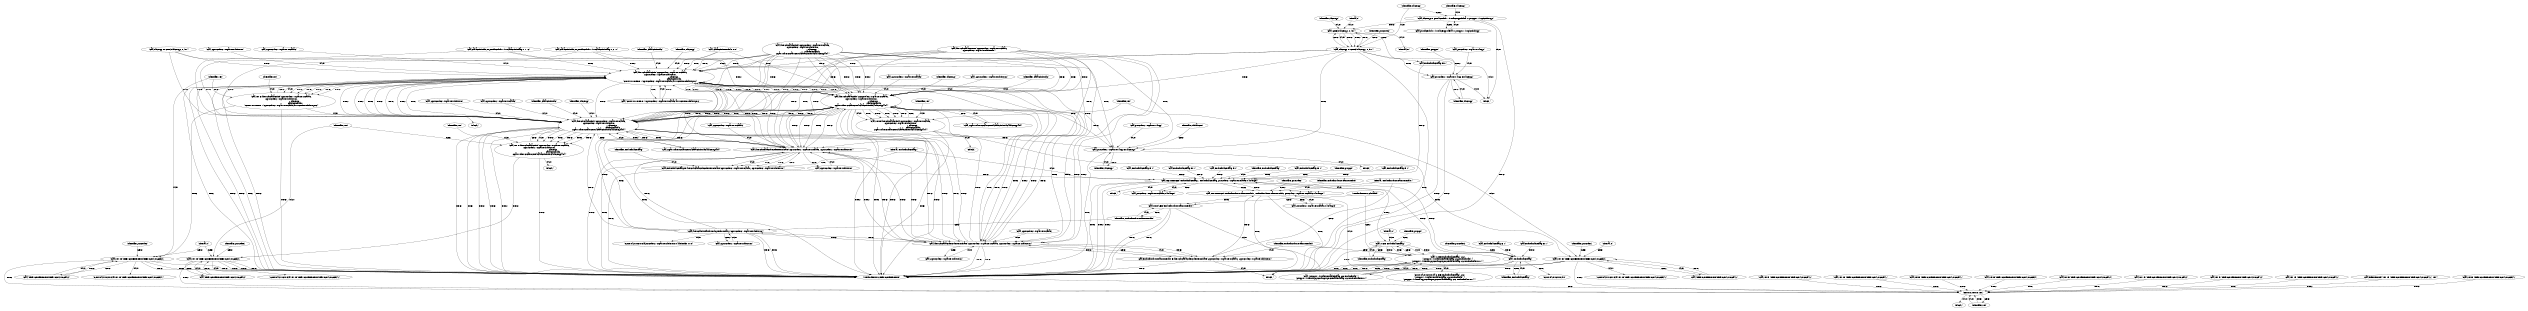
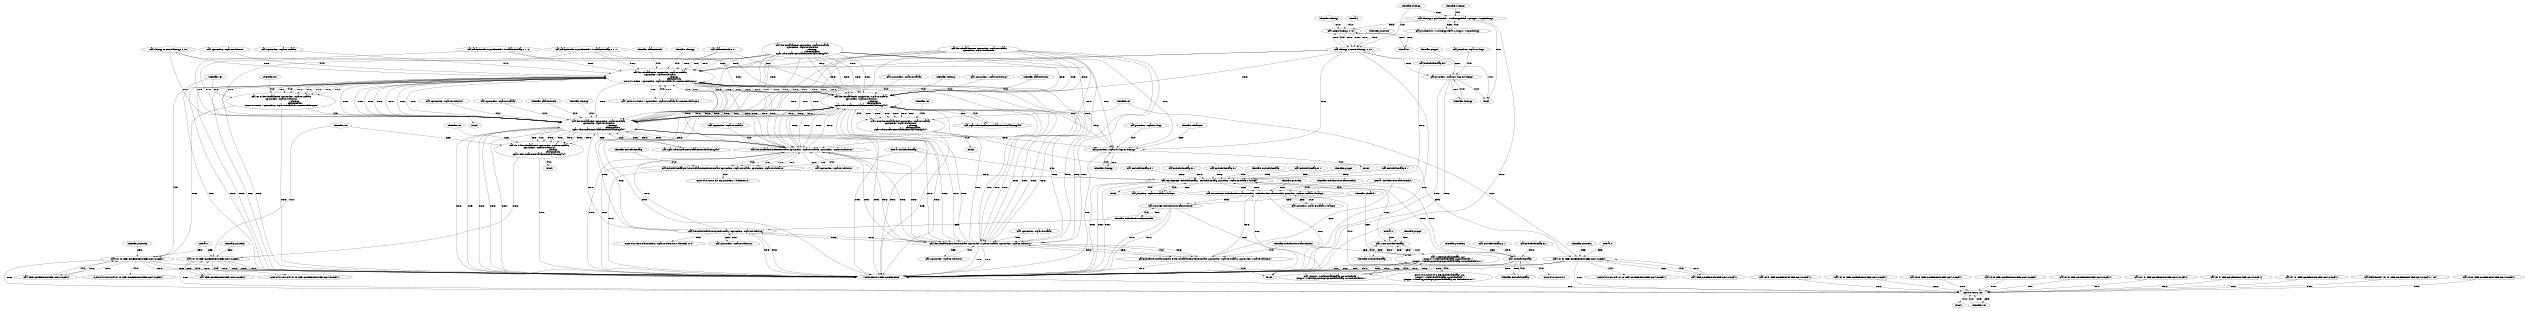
(1402, 37) -> (1402, 37)
(1386, 47) -> (1396, 34)
(723, 50) -> (723, 50)
none -> (723, 181)
(1365, 193) -> (1365, 193)
(1171, 206) -> (1171, 206)
(1453, 253) -> none
(1542, 268) -> (1542, 268)
(1148, 274) -> none
